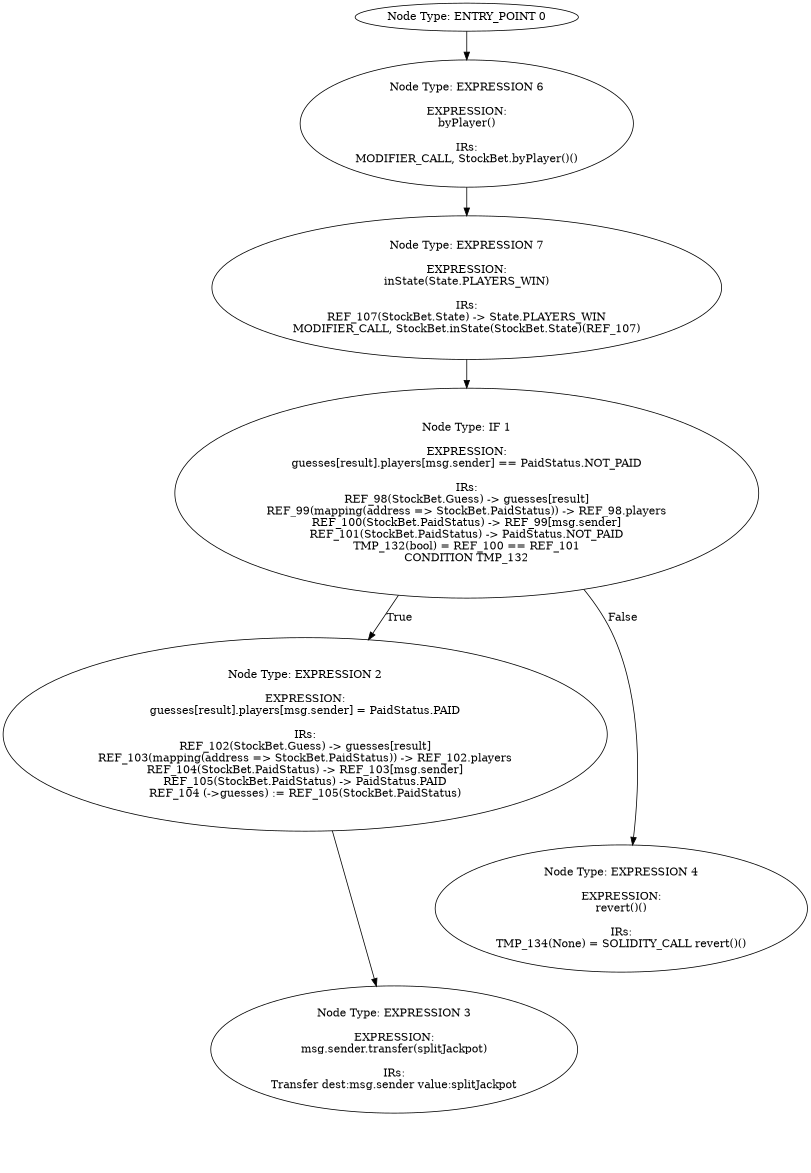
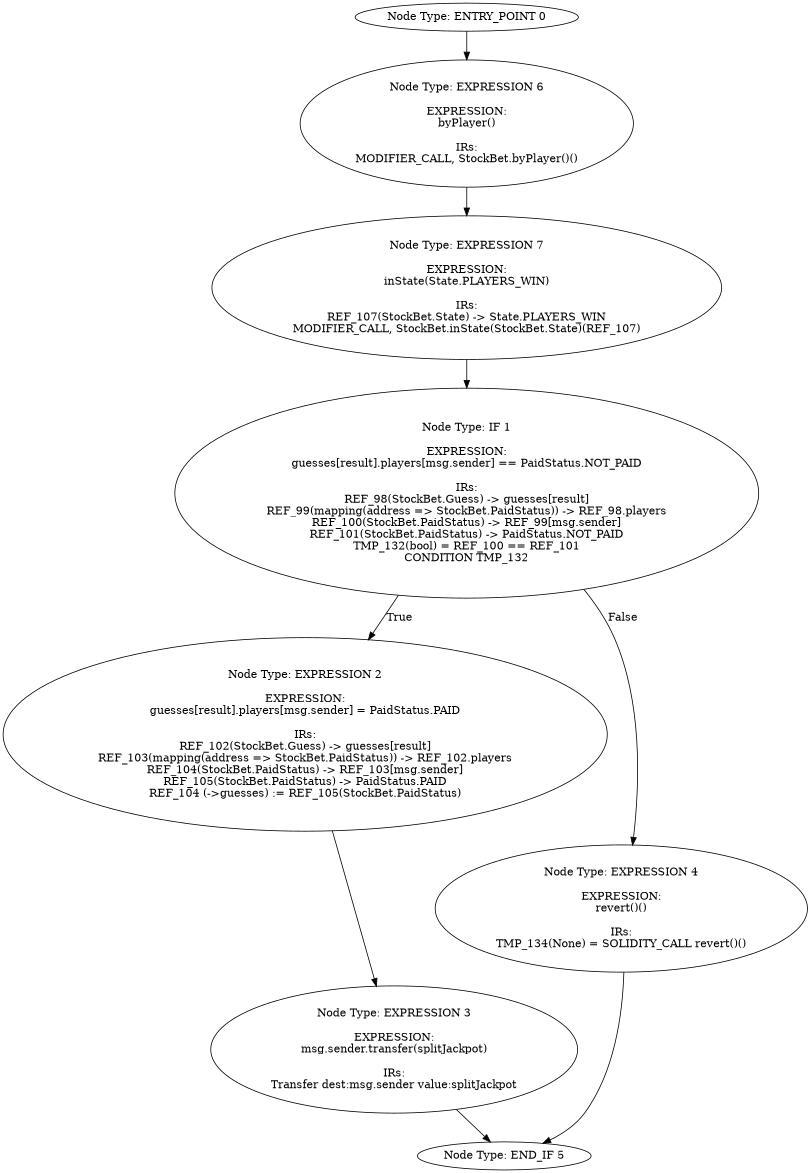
none -> (504, 1156)
